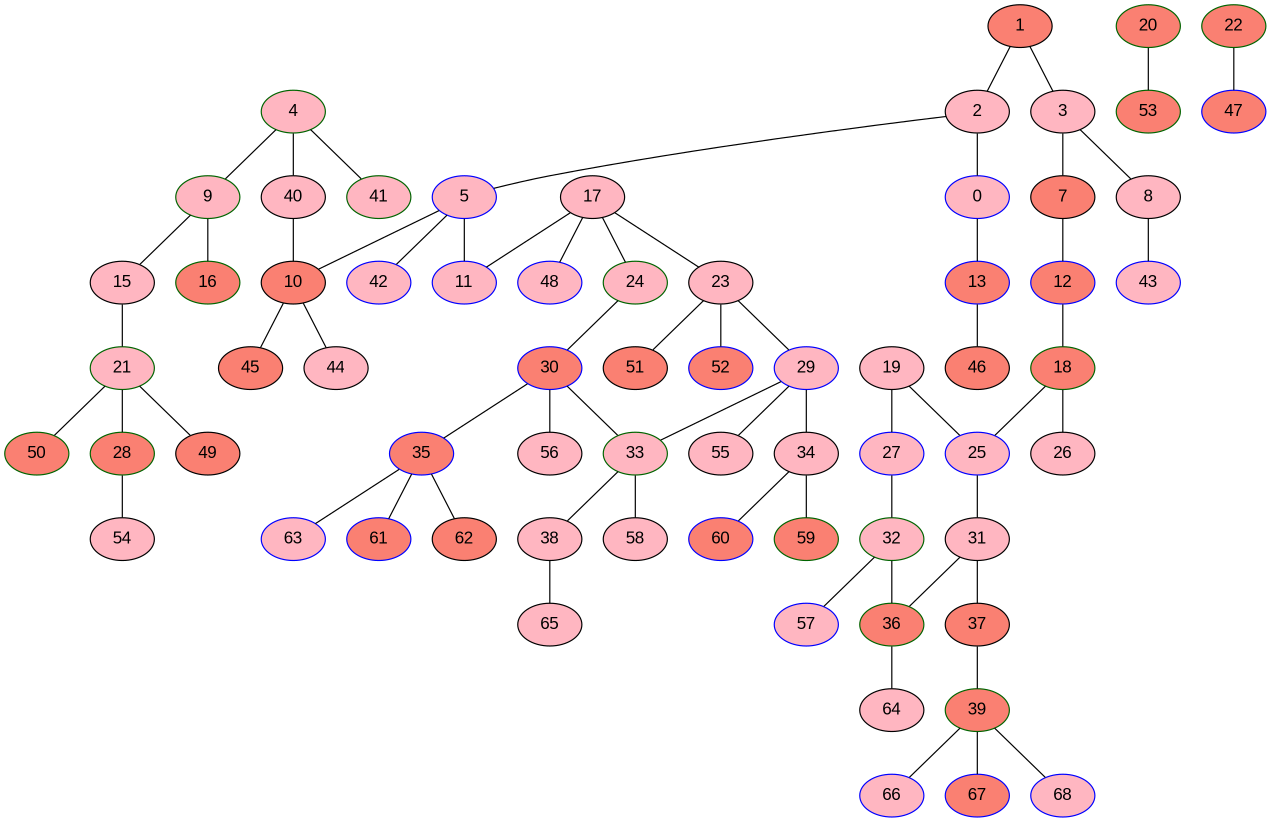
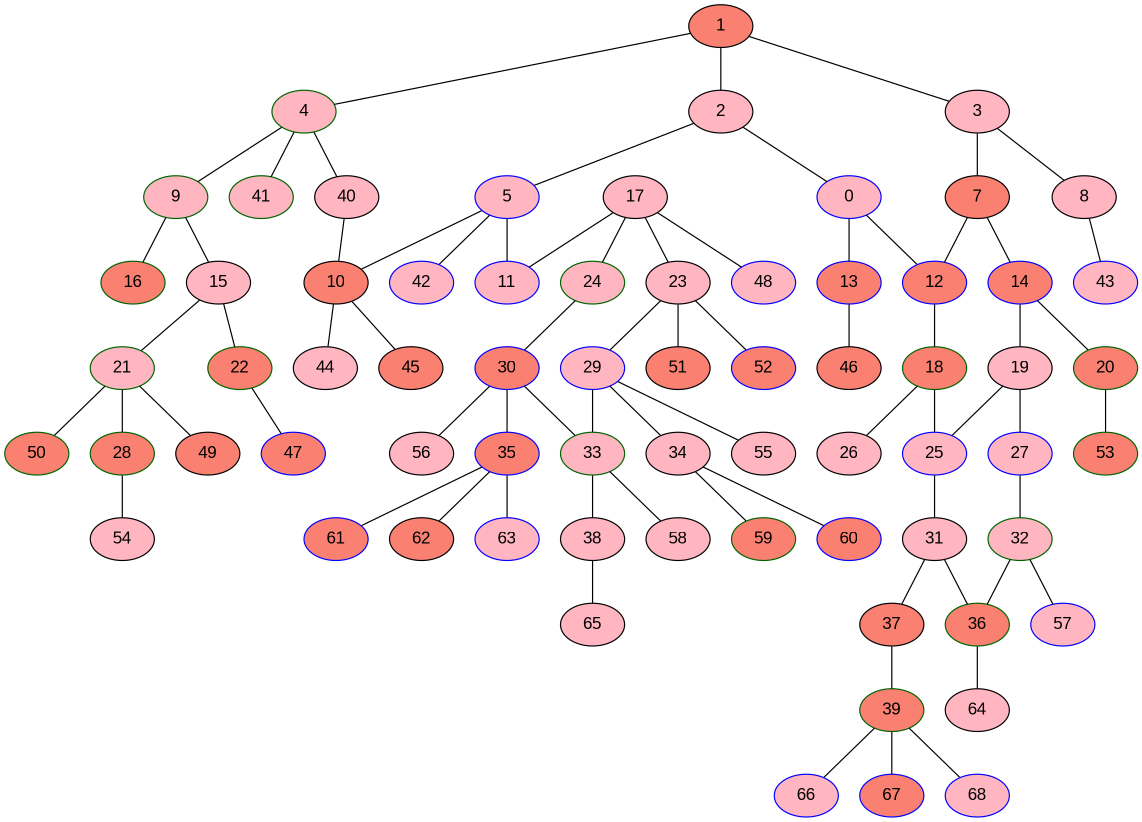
none -> (512, 69)
none -> (892, 240)
none -> (1020, 283)
none -> (229, 325)
